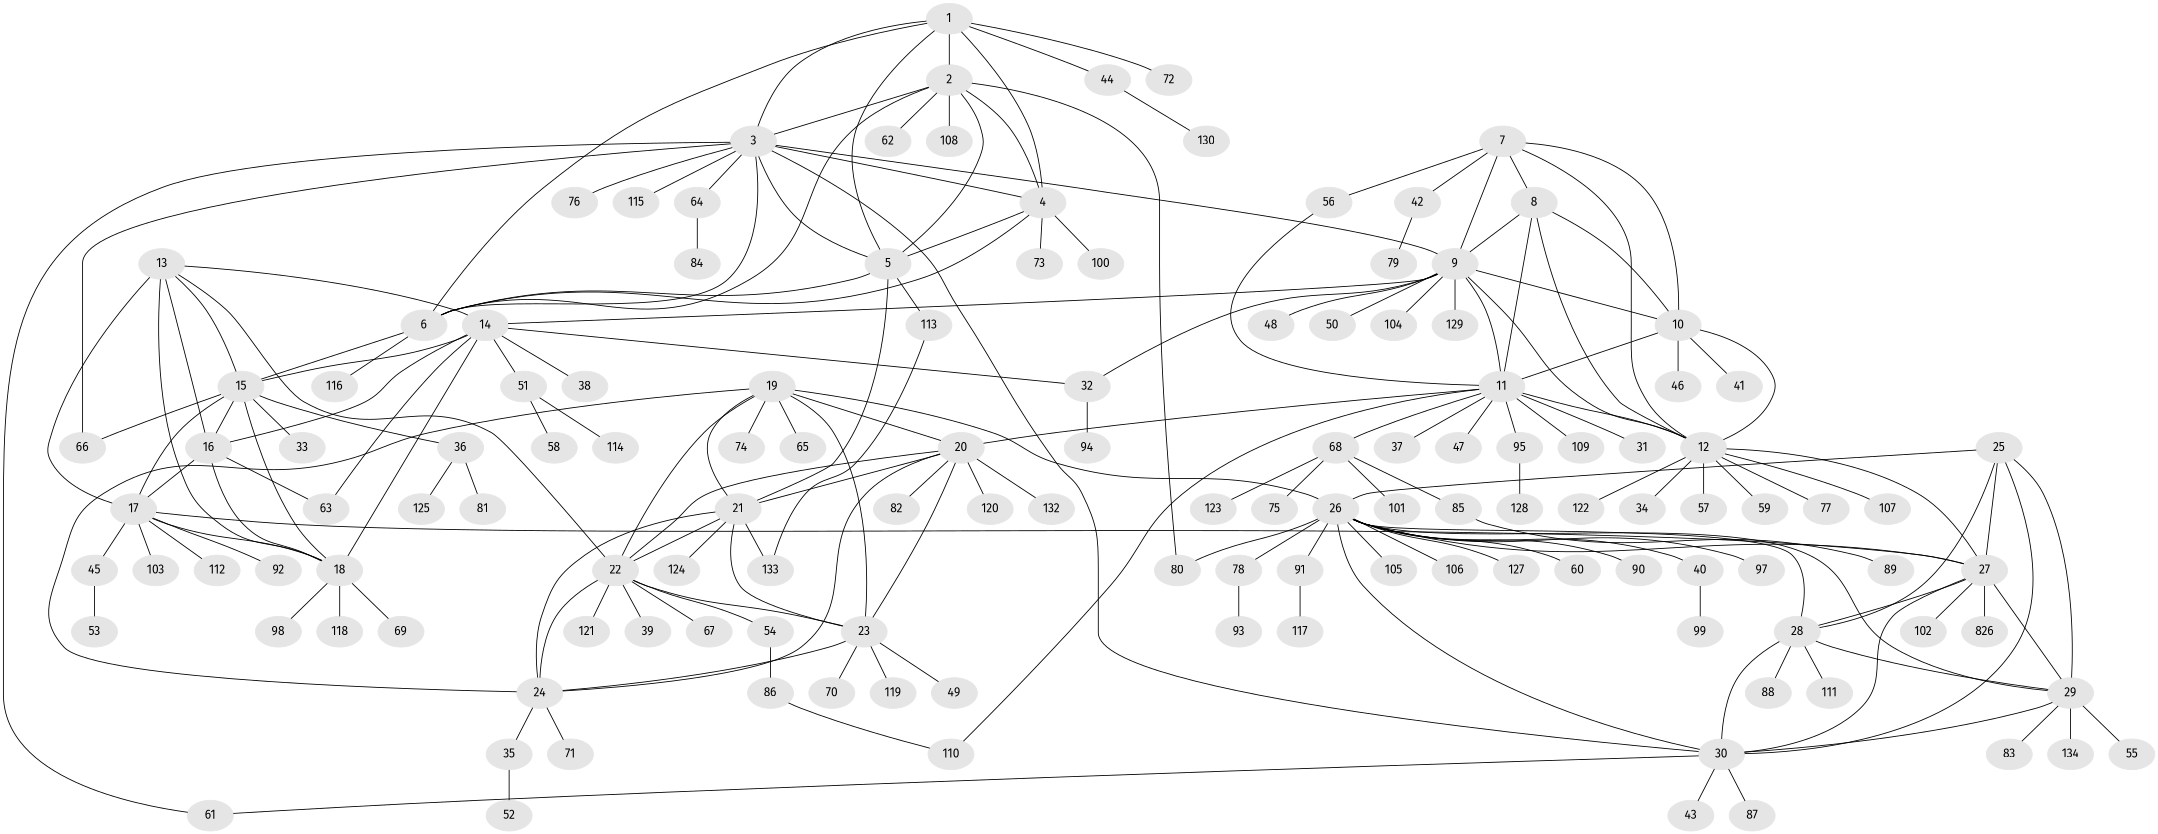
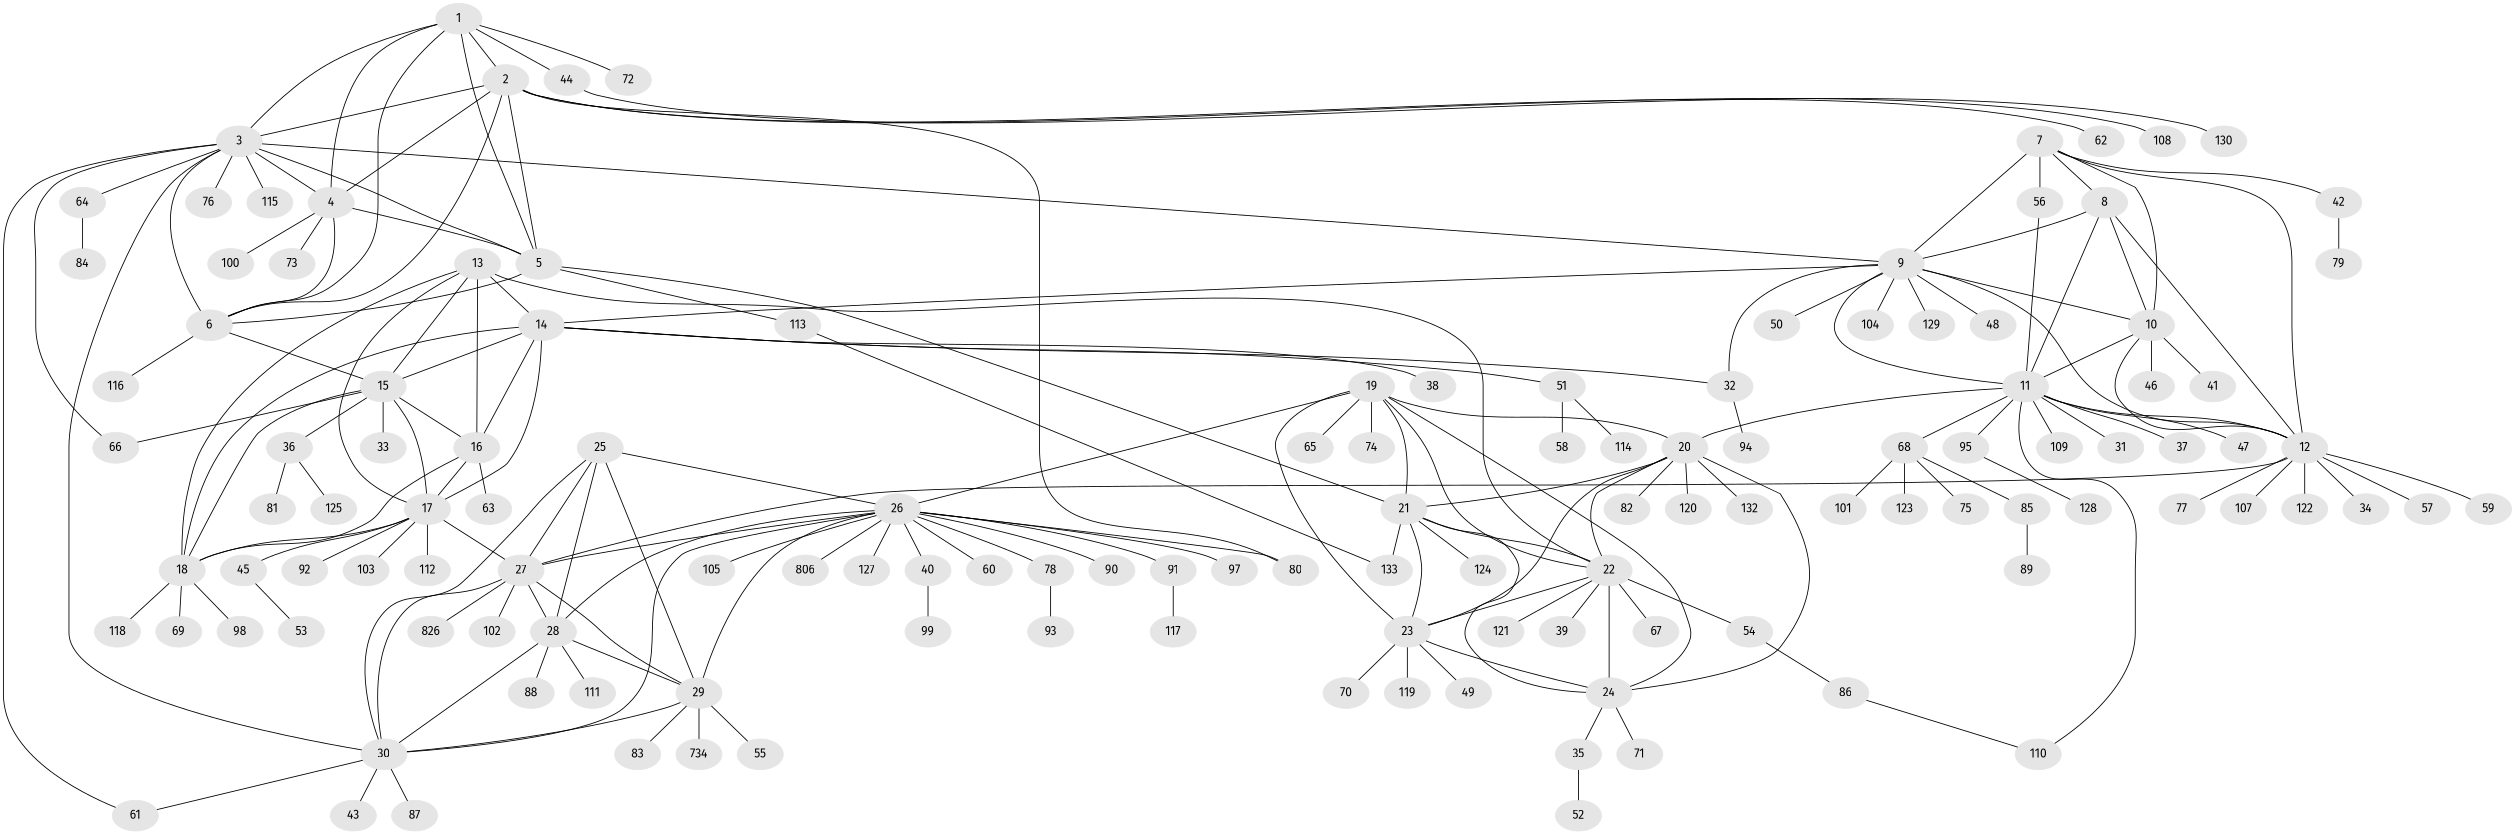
(399, 412) -> (522, 439)
(1455, 570) -> (805, 570)
(2071, 754) -> (699, 754)
